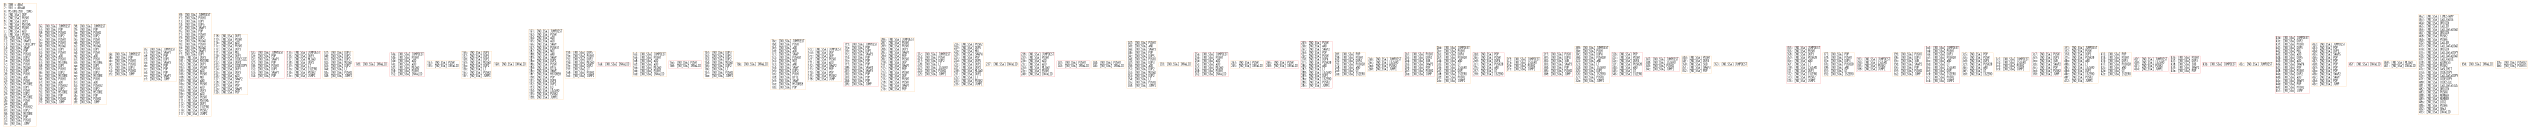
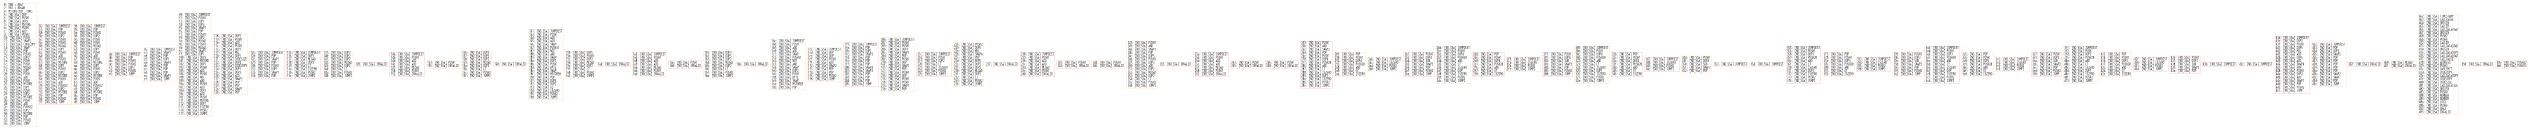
none -> (1767, 65)
